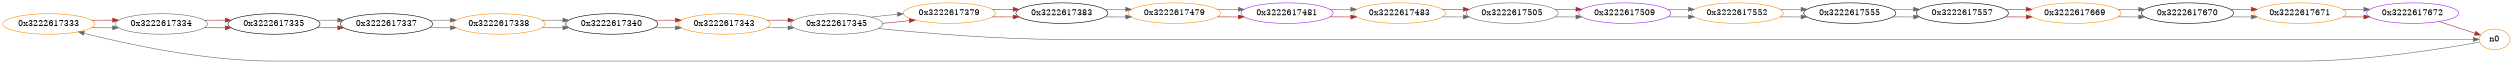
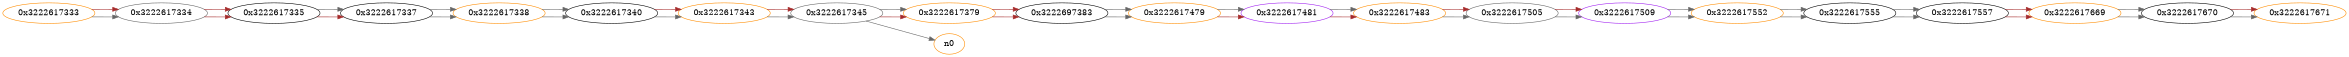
(1062, 13) -> (1062, 13)
(2413, 13) -> none
(1281, 61) -> none
